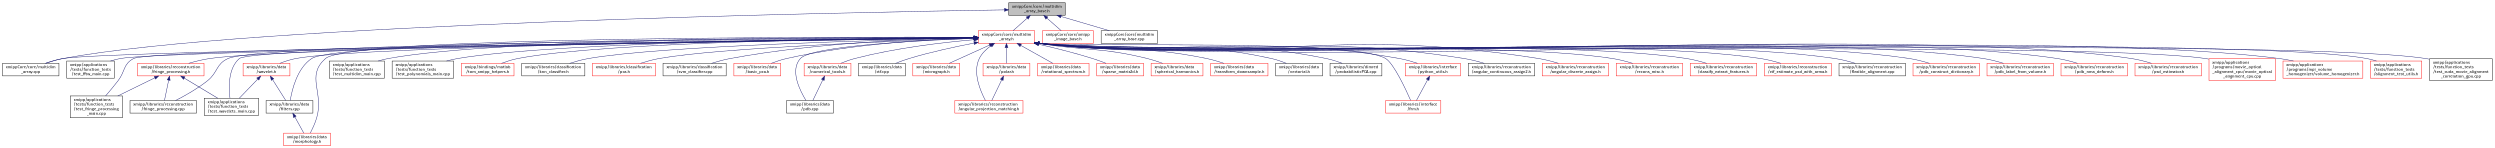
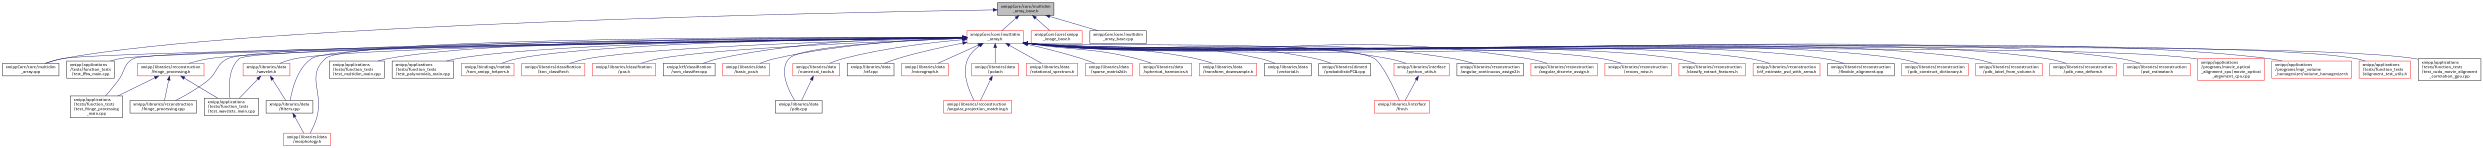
(553, 70) -> (553, 70)
(695, 70) -> (689, 70)
